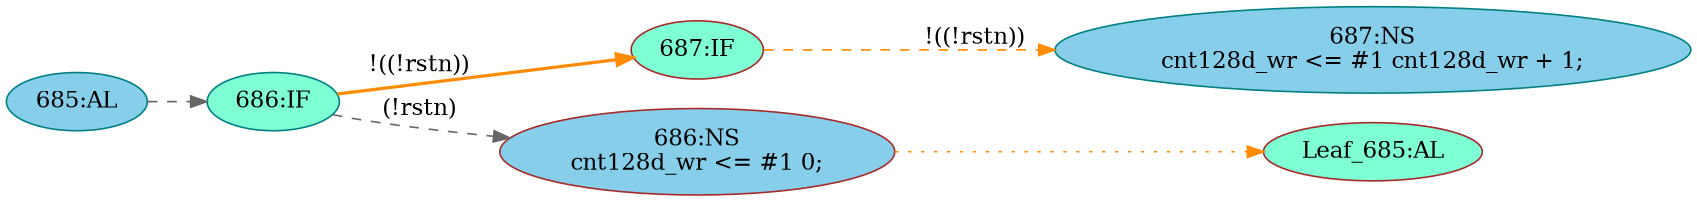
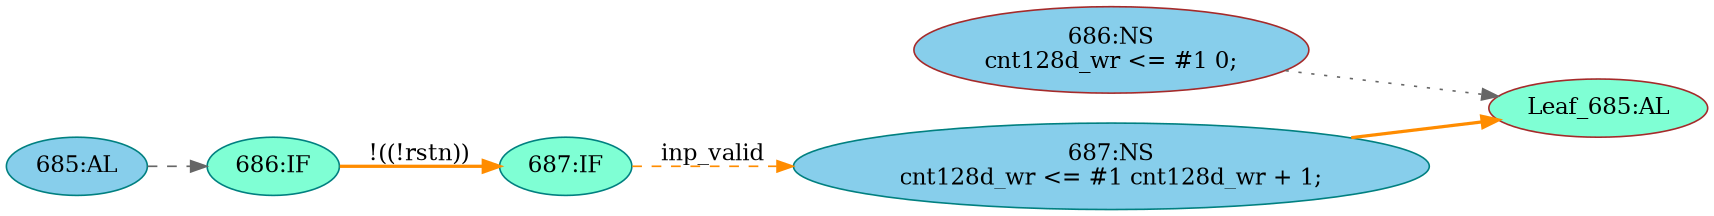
(975, 38) -> (713, 154)
(697, 50) -> (566, 166)
(413, 127) -> none
none -> (1417, 130)
(1071, 152) -> (1384, 82)
